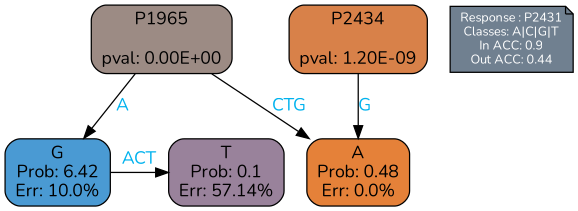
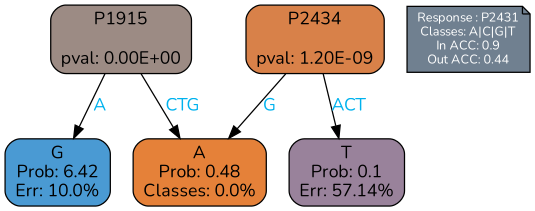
(162, 39) -> (121, 39)
(133, 172) -> (329, 100)
(358, 172) -> (200, 172)
